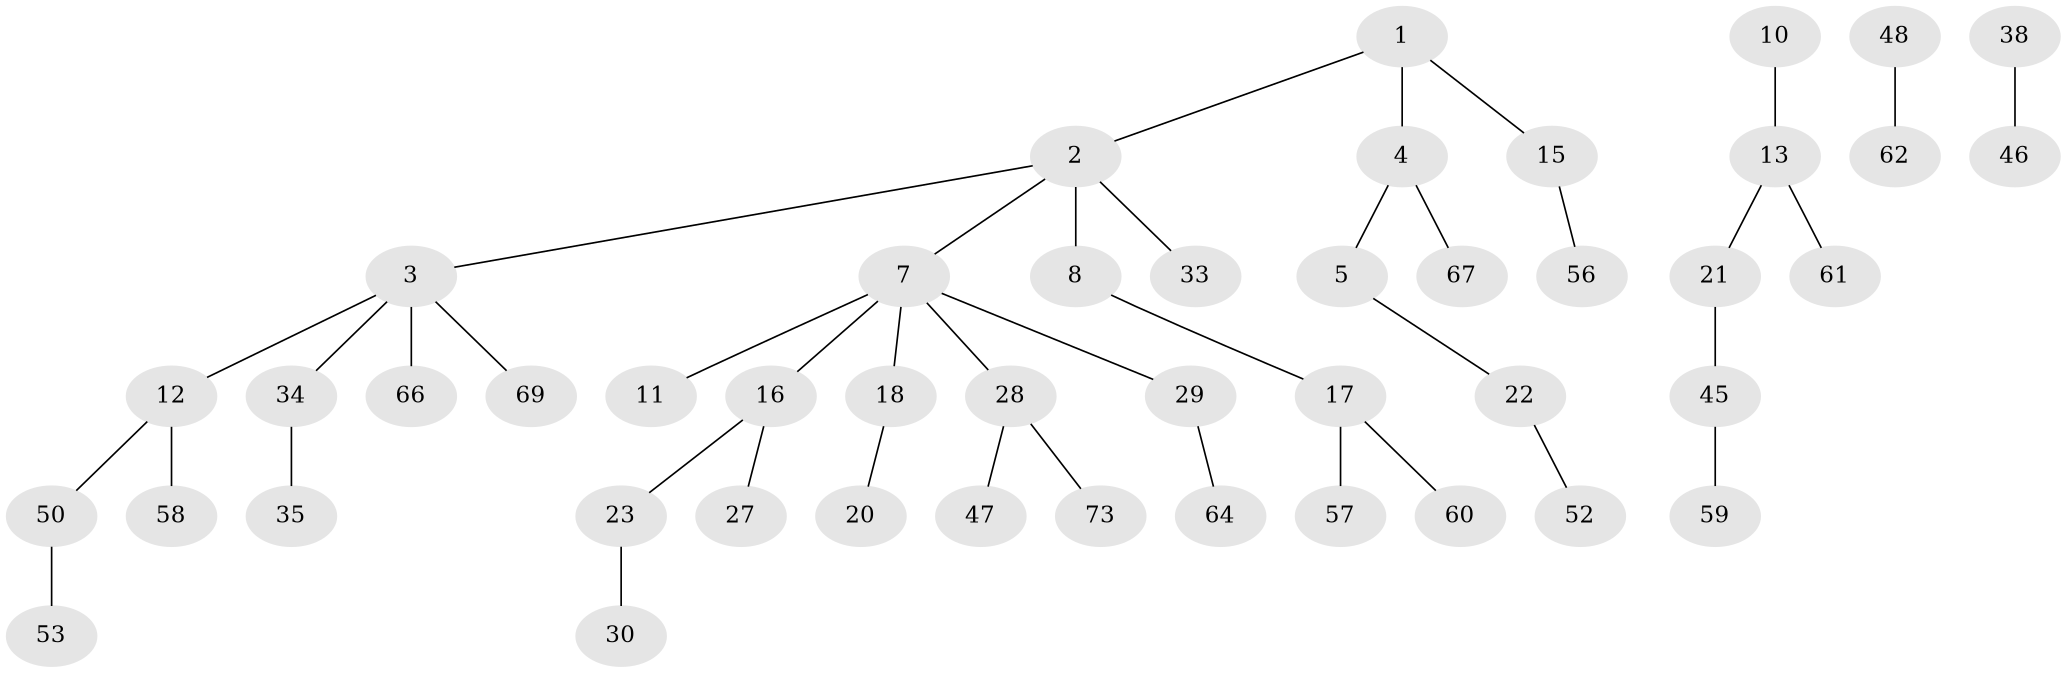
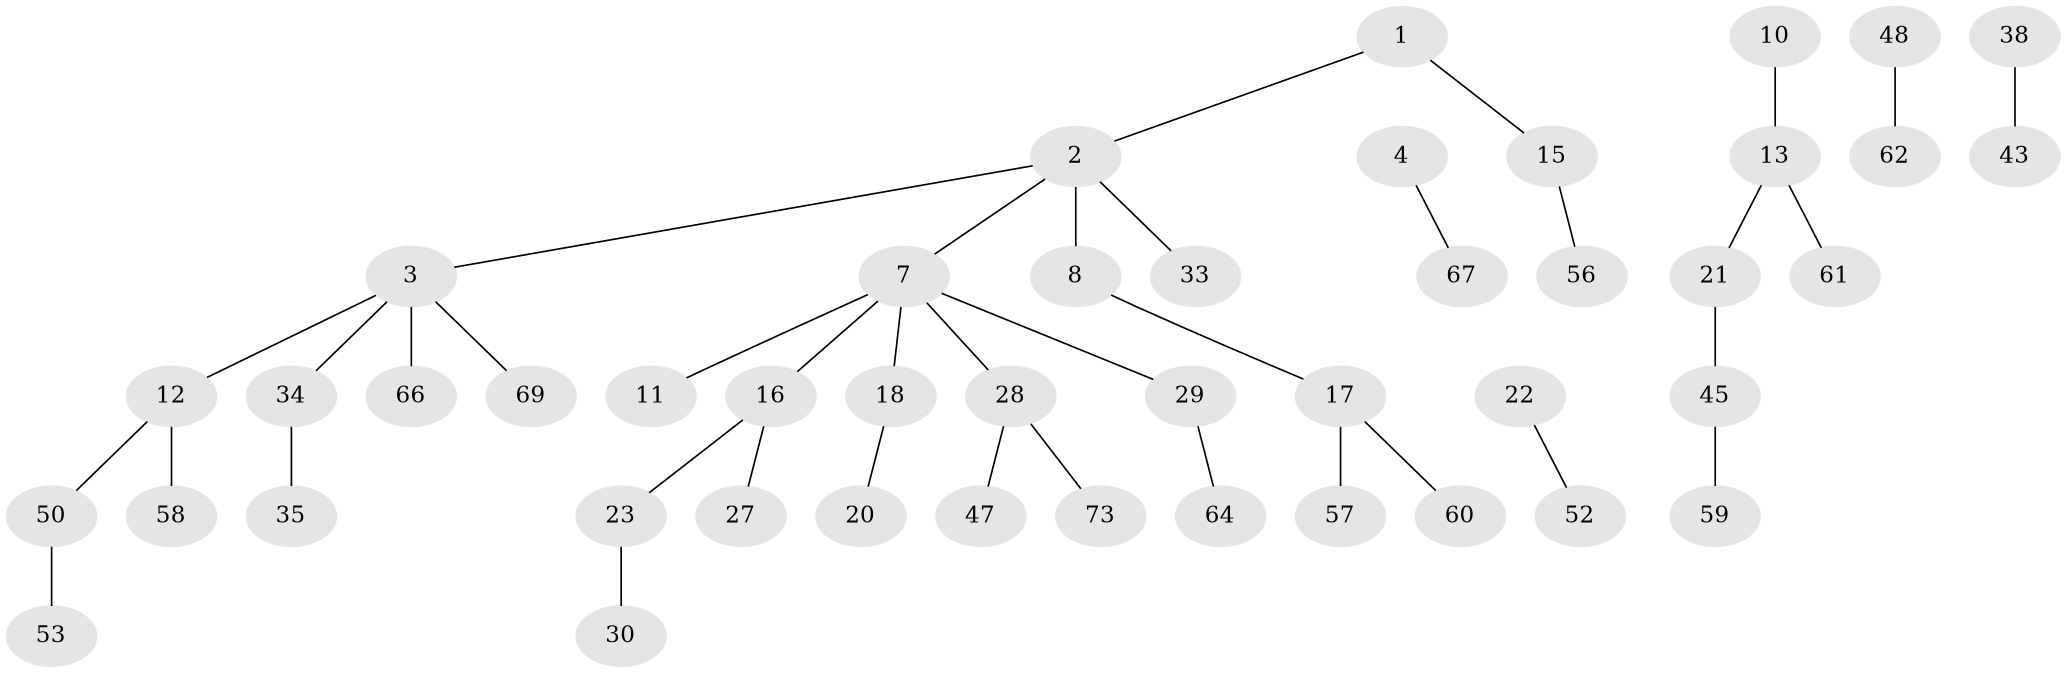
(1402, 97) -> none
(2015, 157) -> (2015, 157)
(1342, 276) -> none
